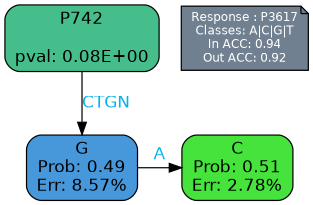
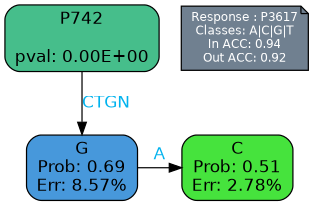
(82, 38) -> (82, 38)
(82, 168) -> (82, 168)
